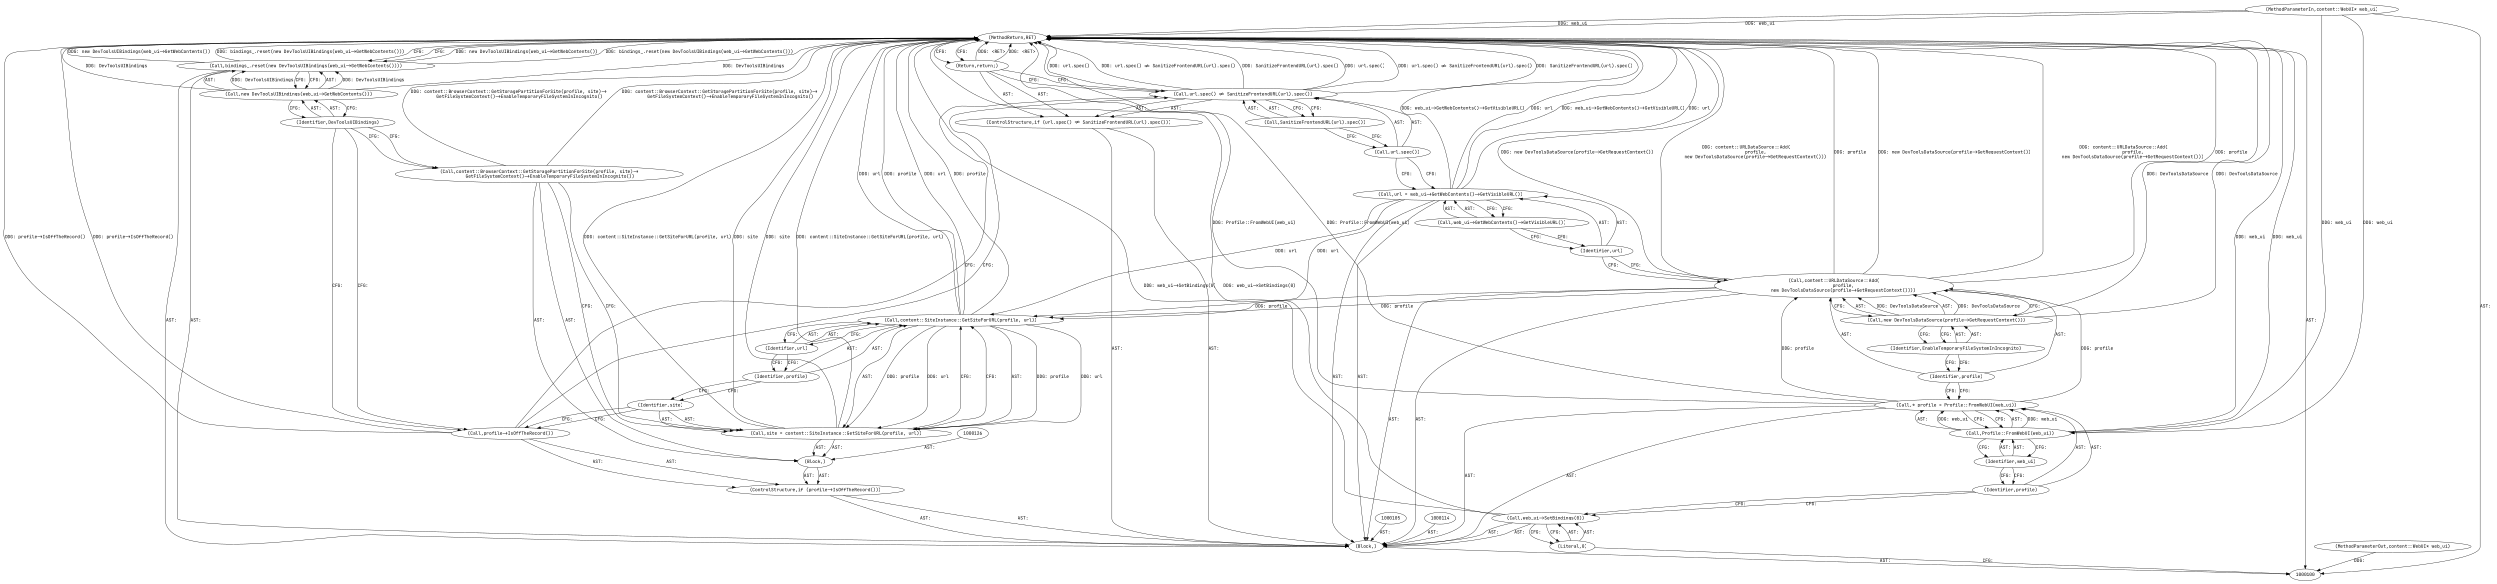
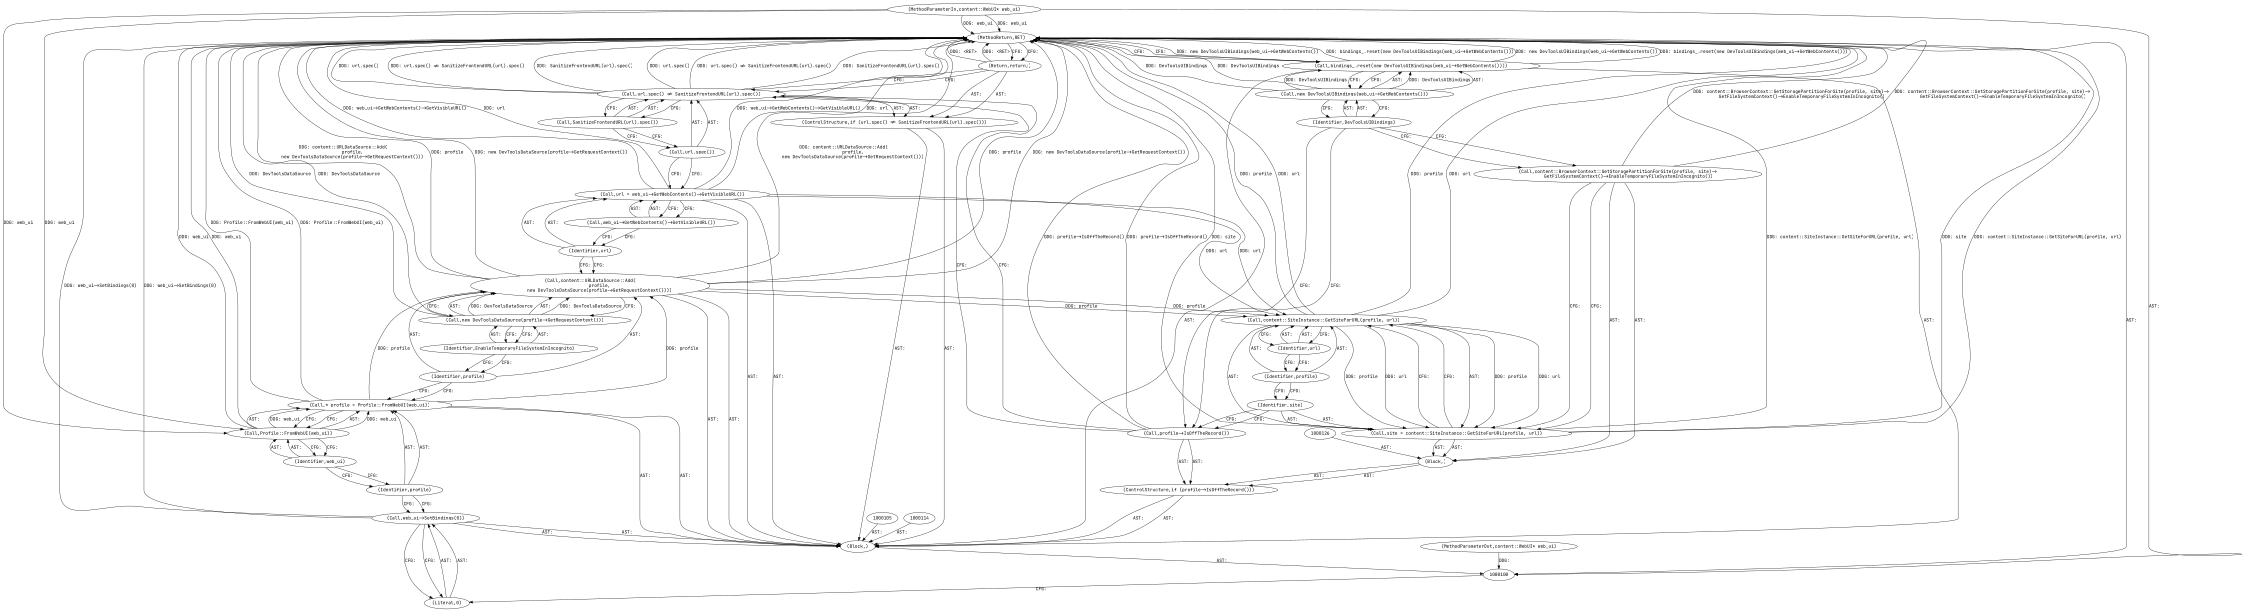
(1941, 561) -> (978, 589)
